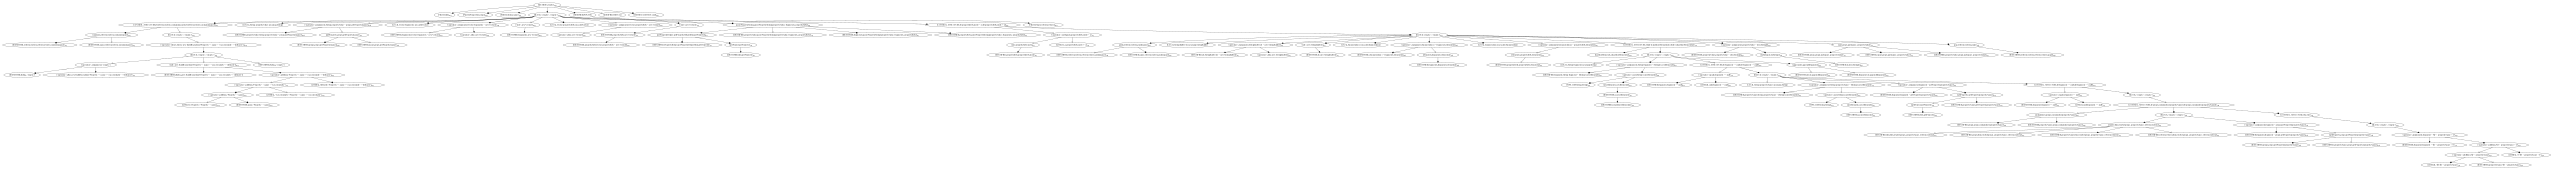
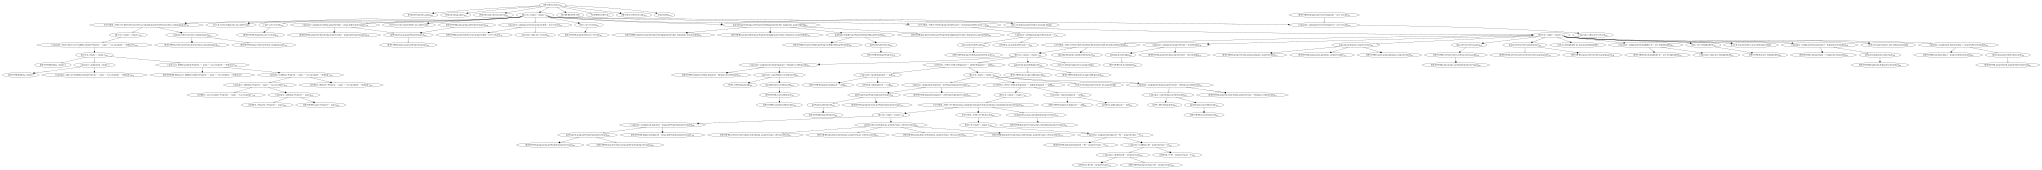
(810, 21) -> (525, 10)
(445, 30) -> (1324, 19)
(332, 40) -> (438, 30)
(611, 40) -> (505, 30)
none -> (1948, 55)
(2020, 120) -> (1456, 59)
